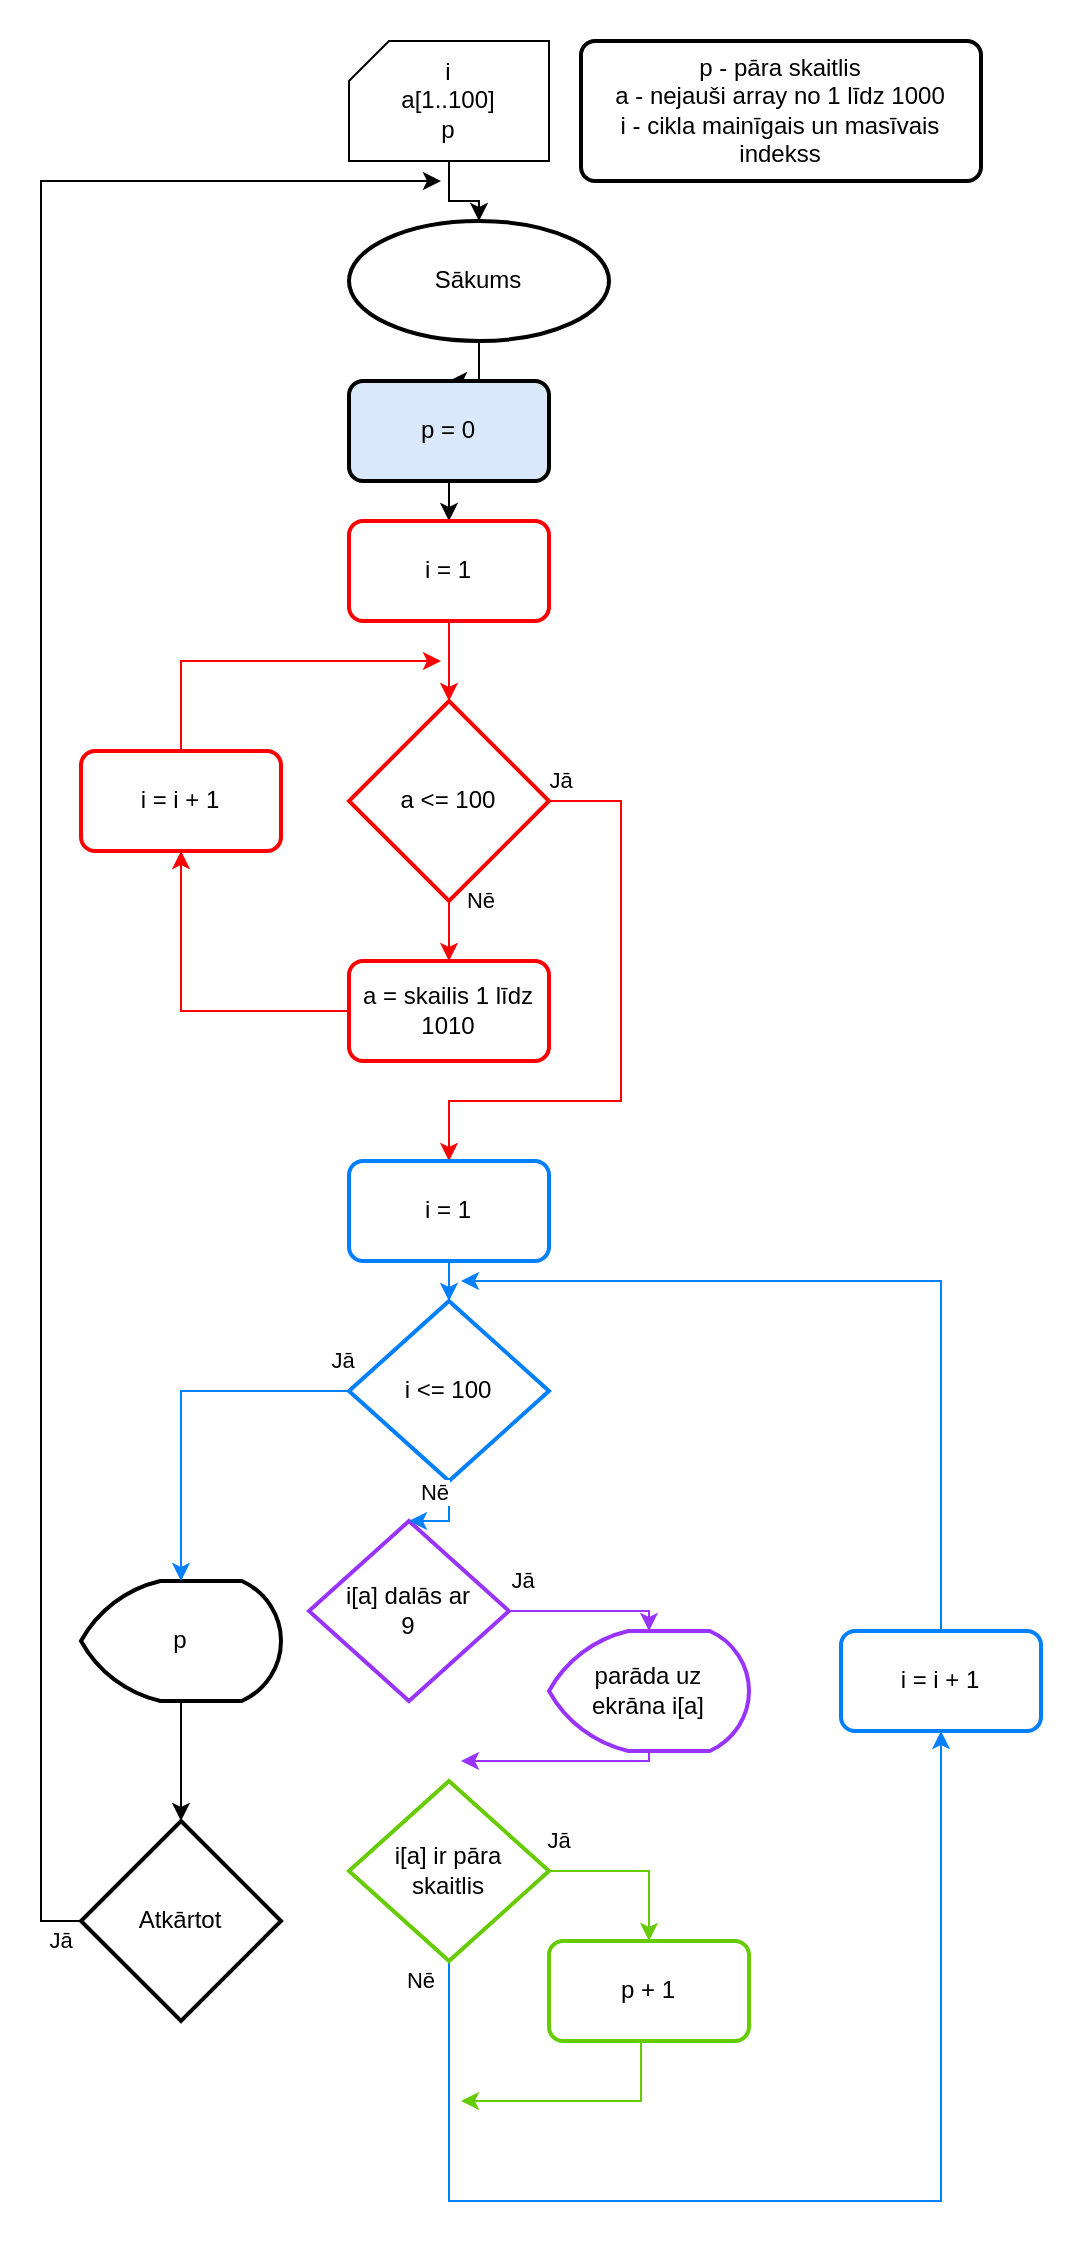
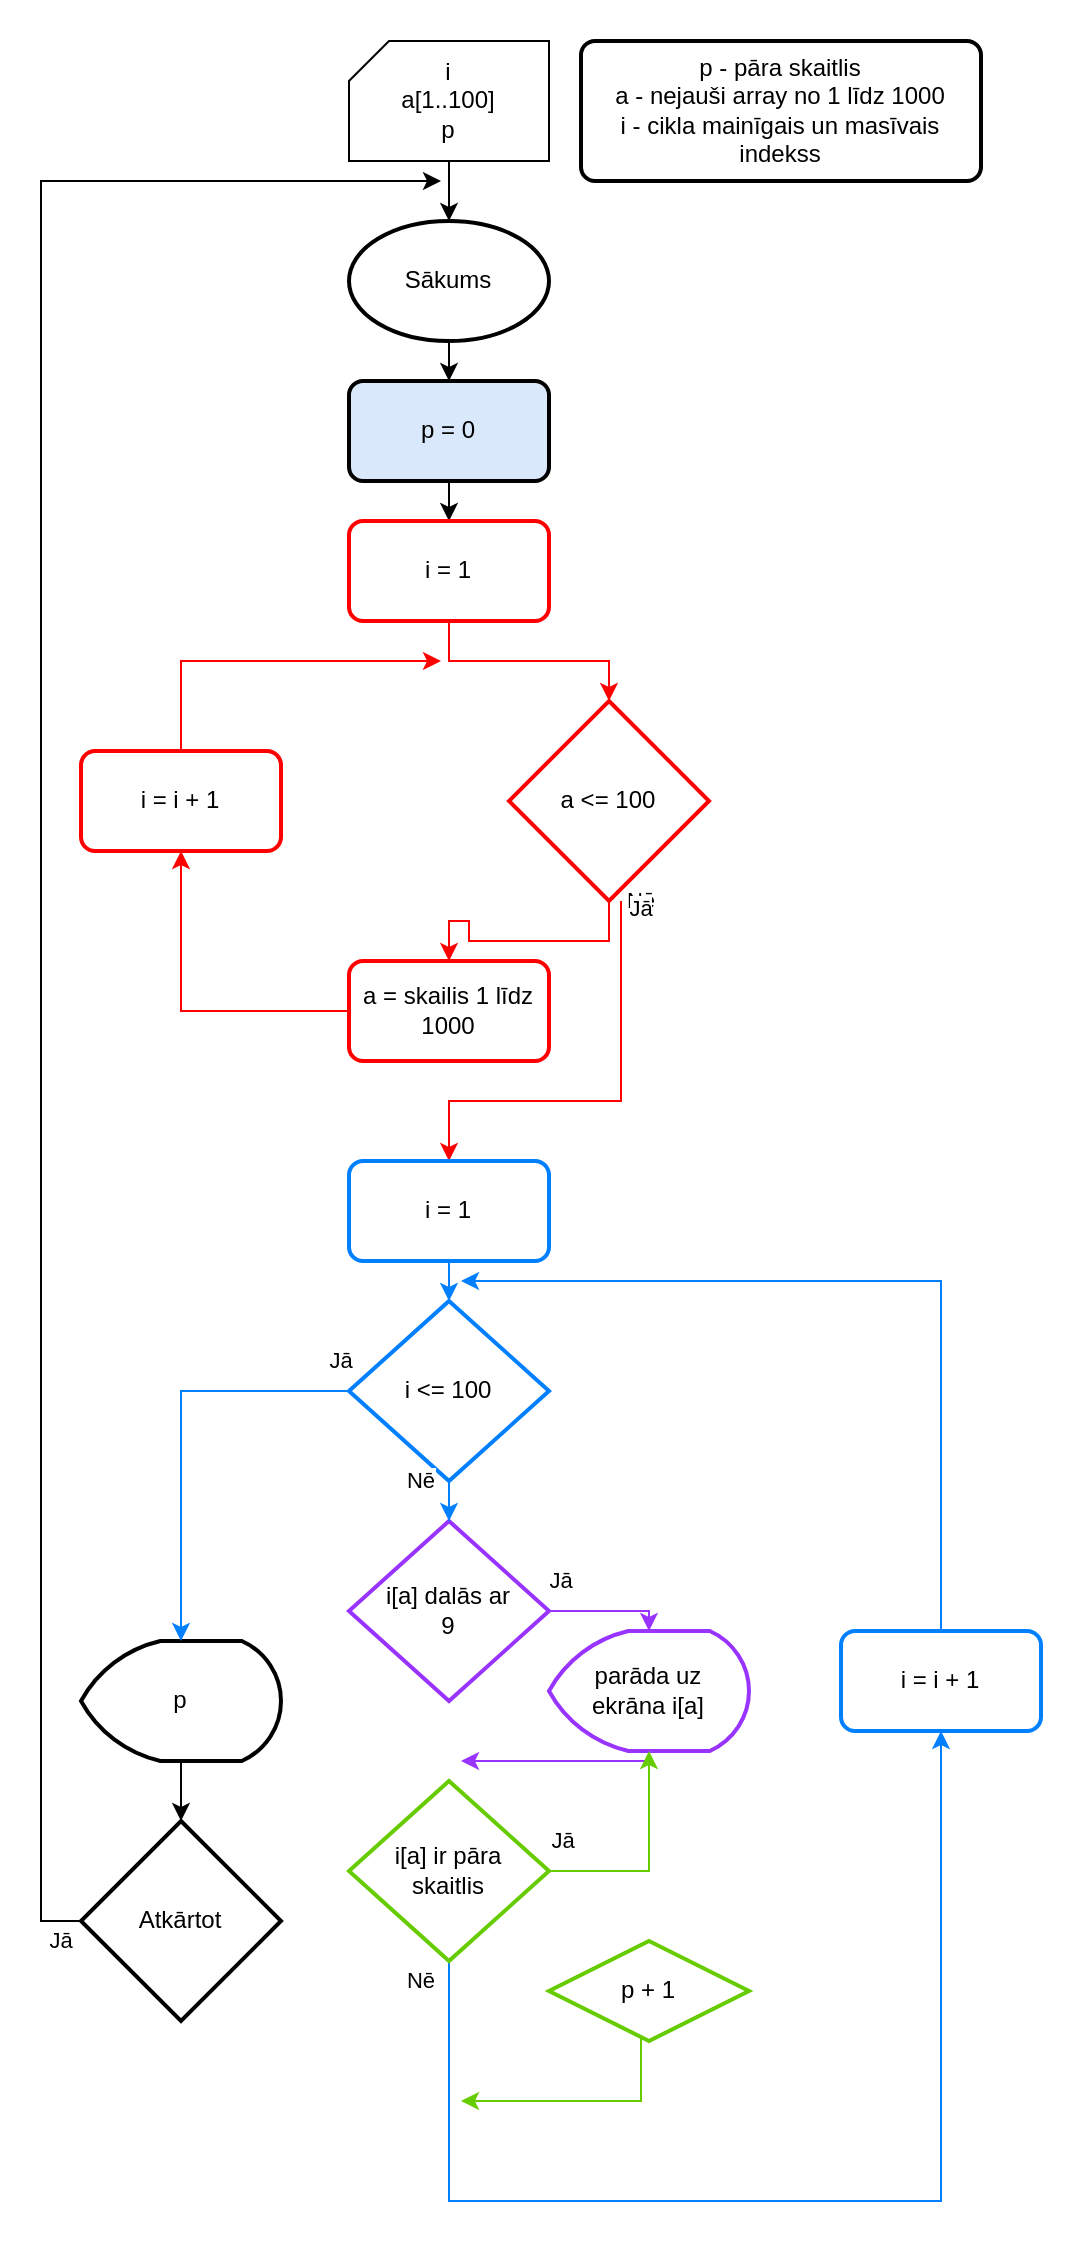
(479, 281) -> (449, 281)
(449, 801) -> (609, 801)
(449, 1011) -> (449, 1011)
(409, 1611) -> (449, 1611)
(181, 1641) -> (181, 1701)
(649, 1898) -> (649, 1819)
(649, 1991) -> (649, 1991)
